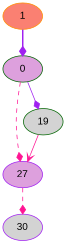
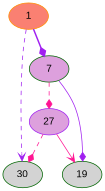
(23, 69) -> (49, 69)
none -> (21, 91)
(34, 145) -> (64, 145)
(23, 227) -> (23, 175)
